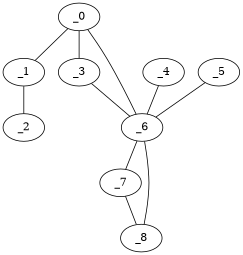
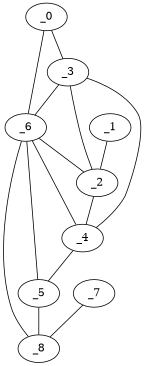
(52, 44) -> none
none -> (79, 128)
none -> (139, 146)
(131, 155) -> (61, 155)
none -> (90, 211)
none -> (61, 266)
none -> (39, 321)
